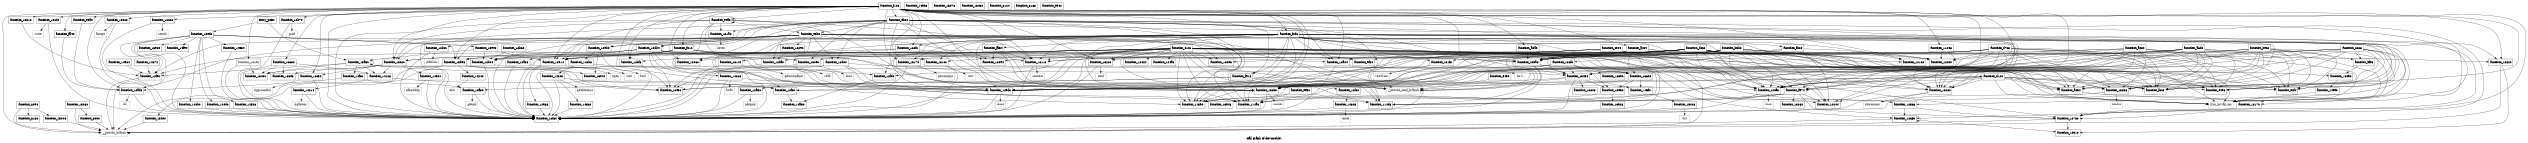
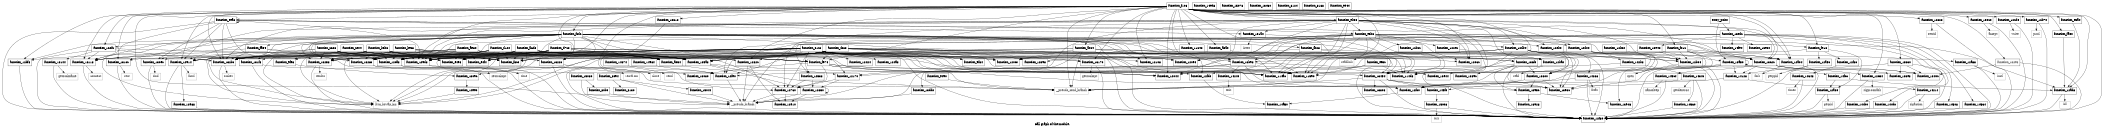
(1966, 68) -> (547, 72)
(1826, 75) -> (598, 56)
